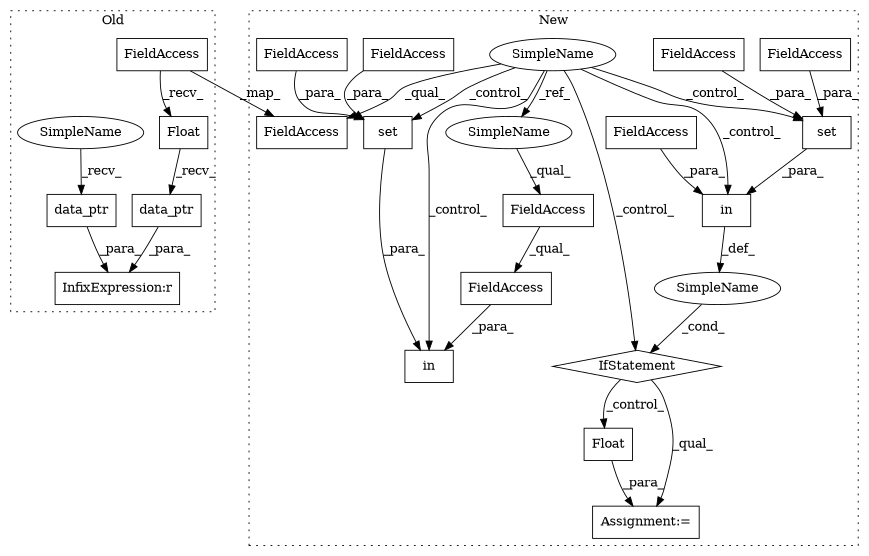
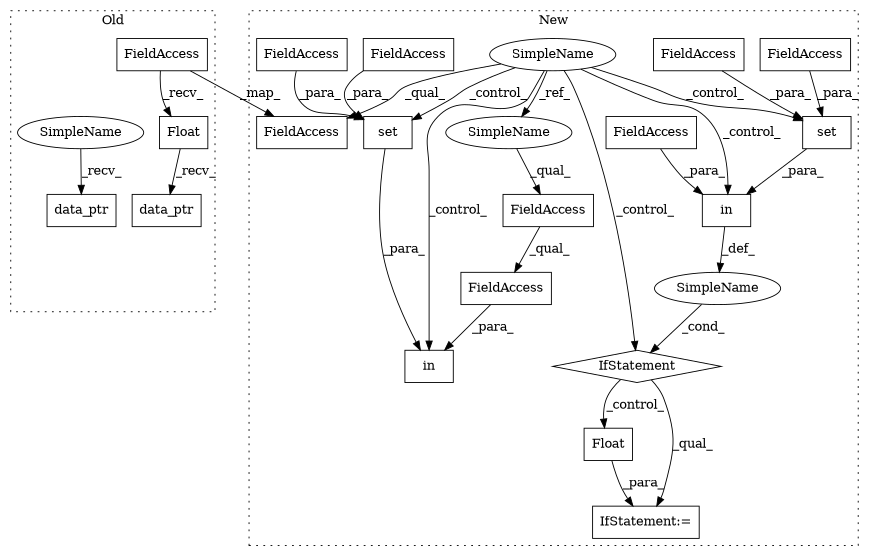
(117, 288) -> none
(646, 522) -> (646, 522)
